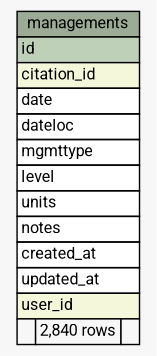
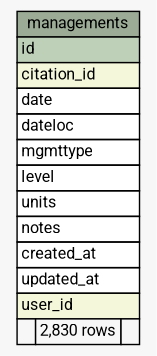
(78, 331) -> (78, 331)
